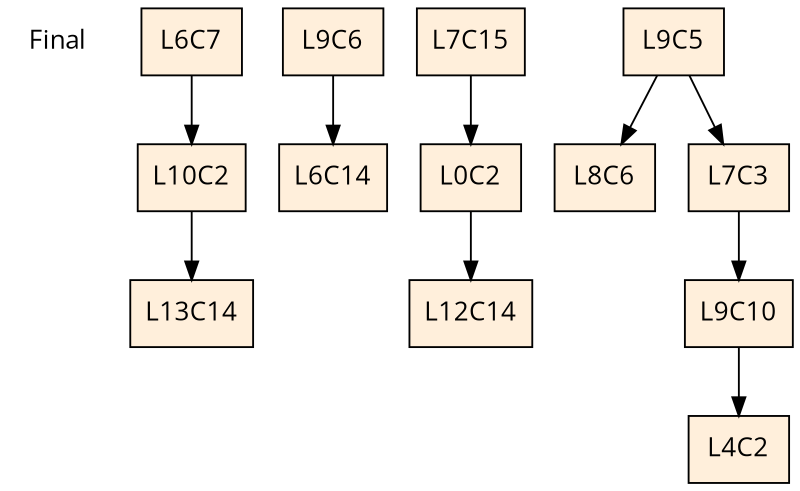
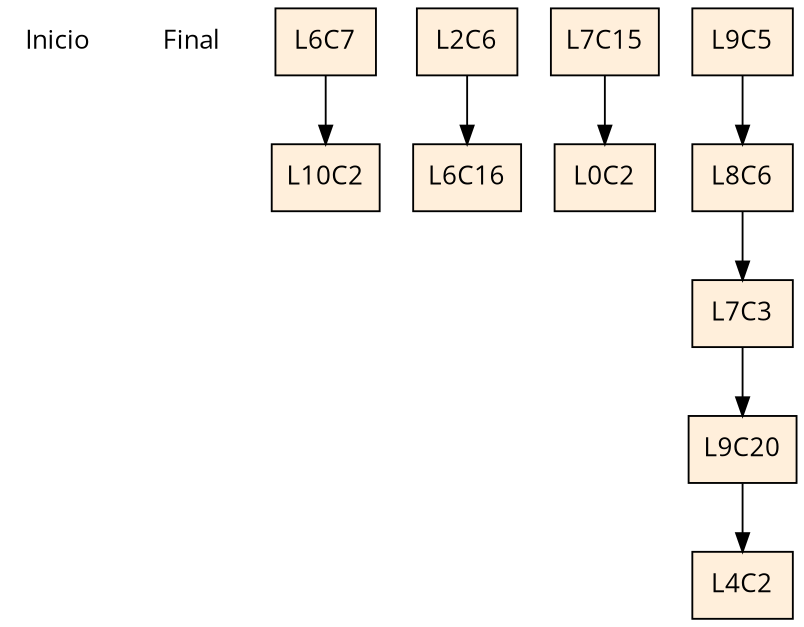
none -> (58, 42)
(333, 42) -> (467, 42)
(702, 101) -> (743, 236)
(333, 178) -> (467, 178)
(192, 314) -> none
(471, 314) -> none
(739, 314) -> (743, 449)
